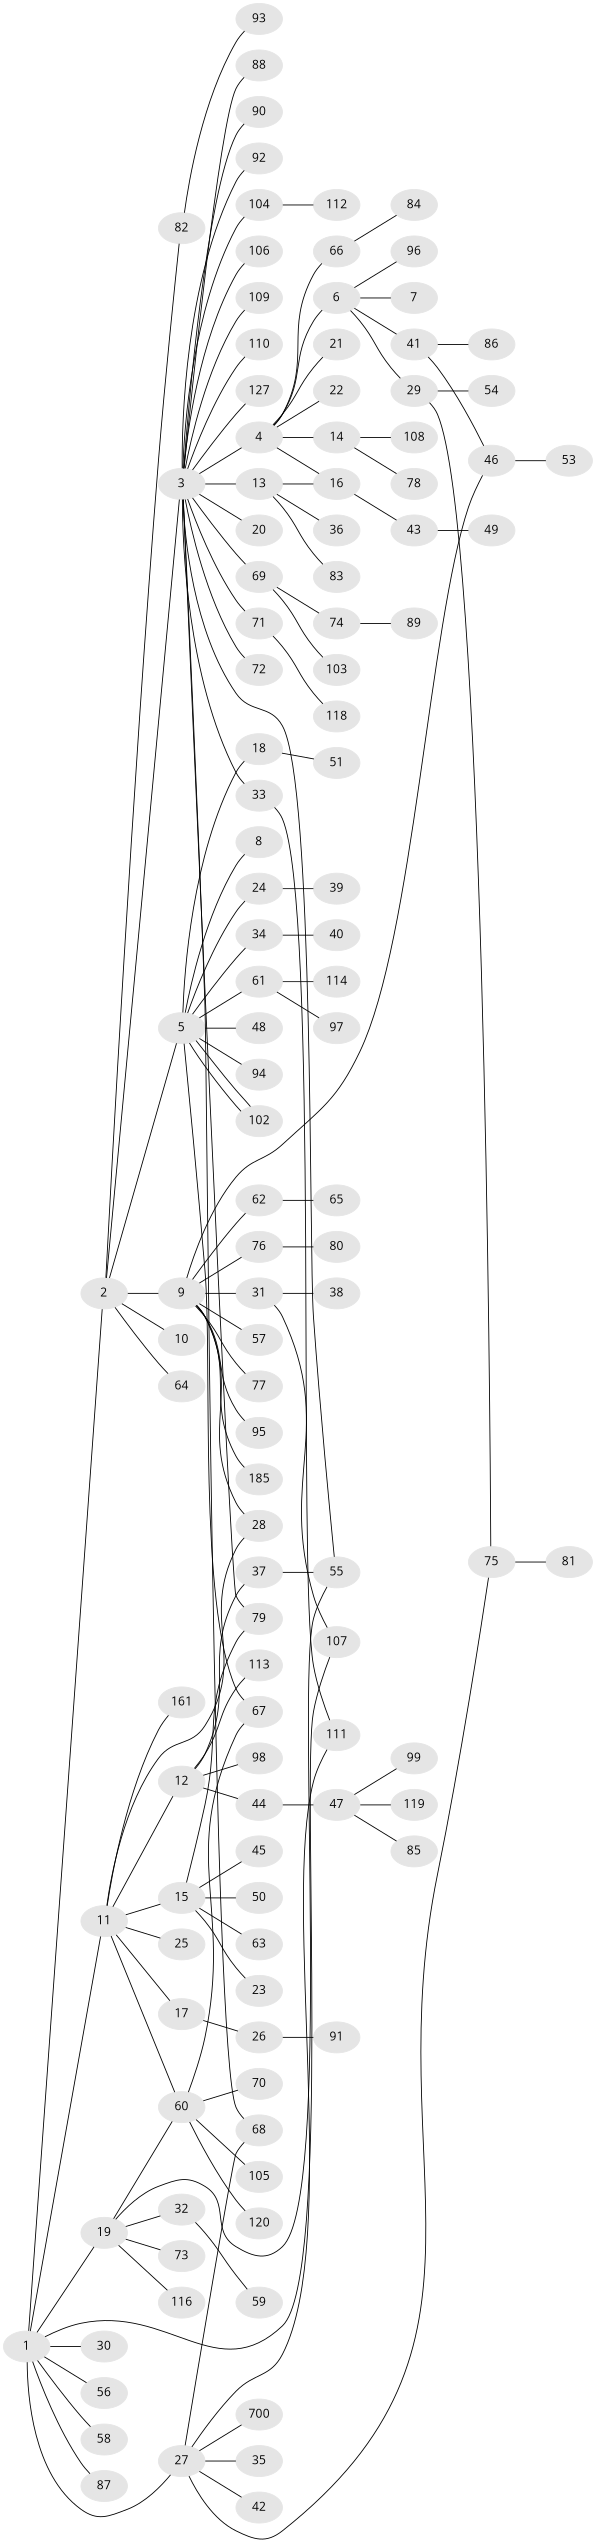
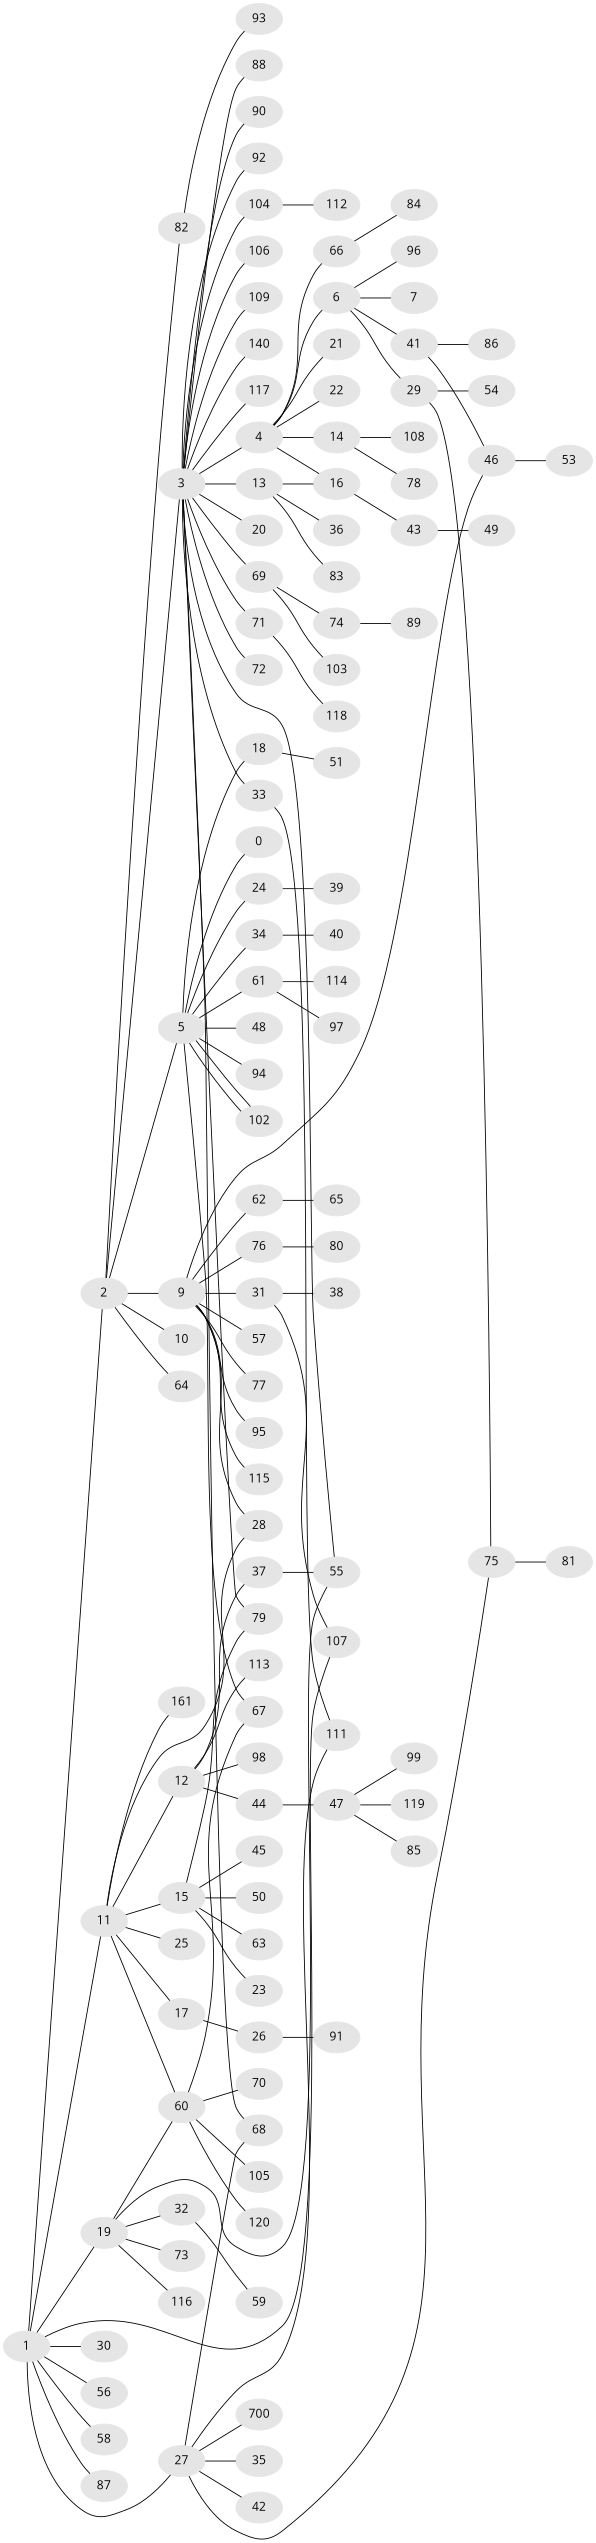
(259, 344) -> (259, 344)
(259, 391) -> (259, 391)
(259, 842) -> (259, 842)
(259, 1479) -> (259, 1479)
